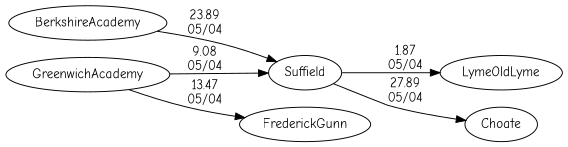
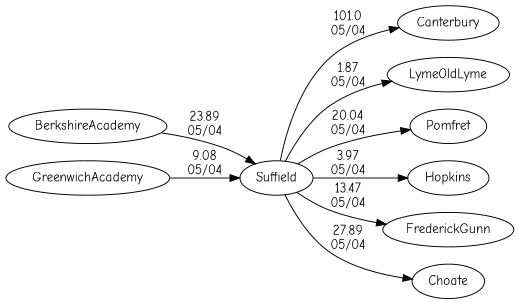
none -> (448, 23)
(181, 106) -> (335, 212)
none -> (448, 126)
none -> (448, 178)
